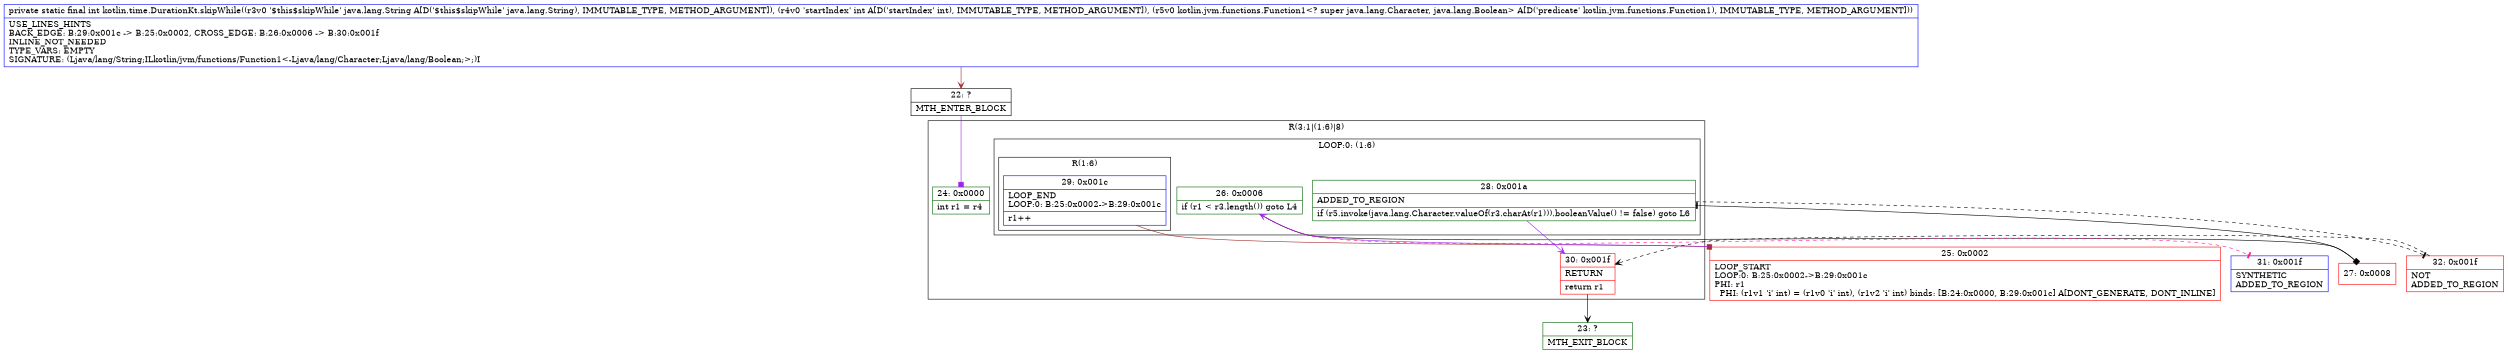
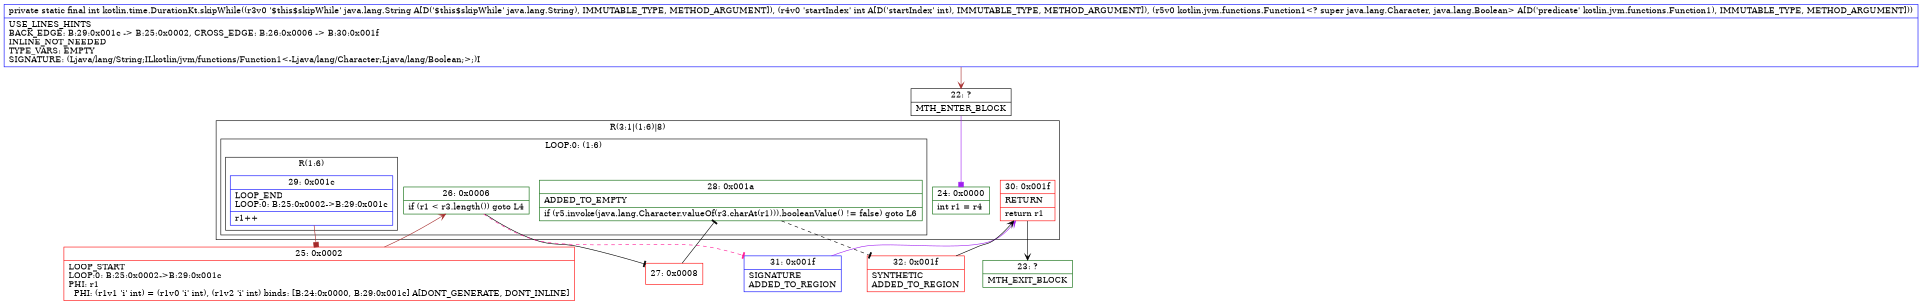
(1361, 200) -> (586, 200)
(1539, 231) -> (924, 246)
(2168, 235) -> (973, 248)
(1558, 240) -> (586, 248)
(1486, 243) -> (416, 231)
(2262, 276) -> (775, 276)
(2421, 276) -> (898, 276)
